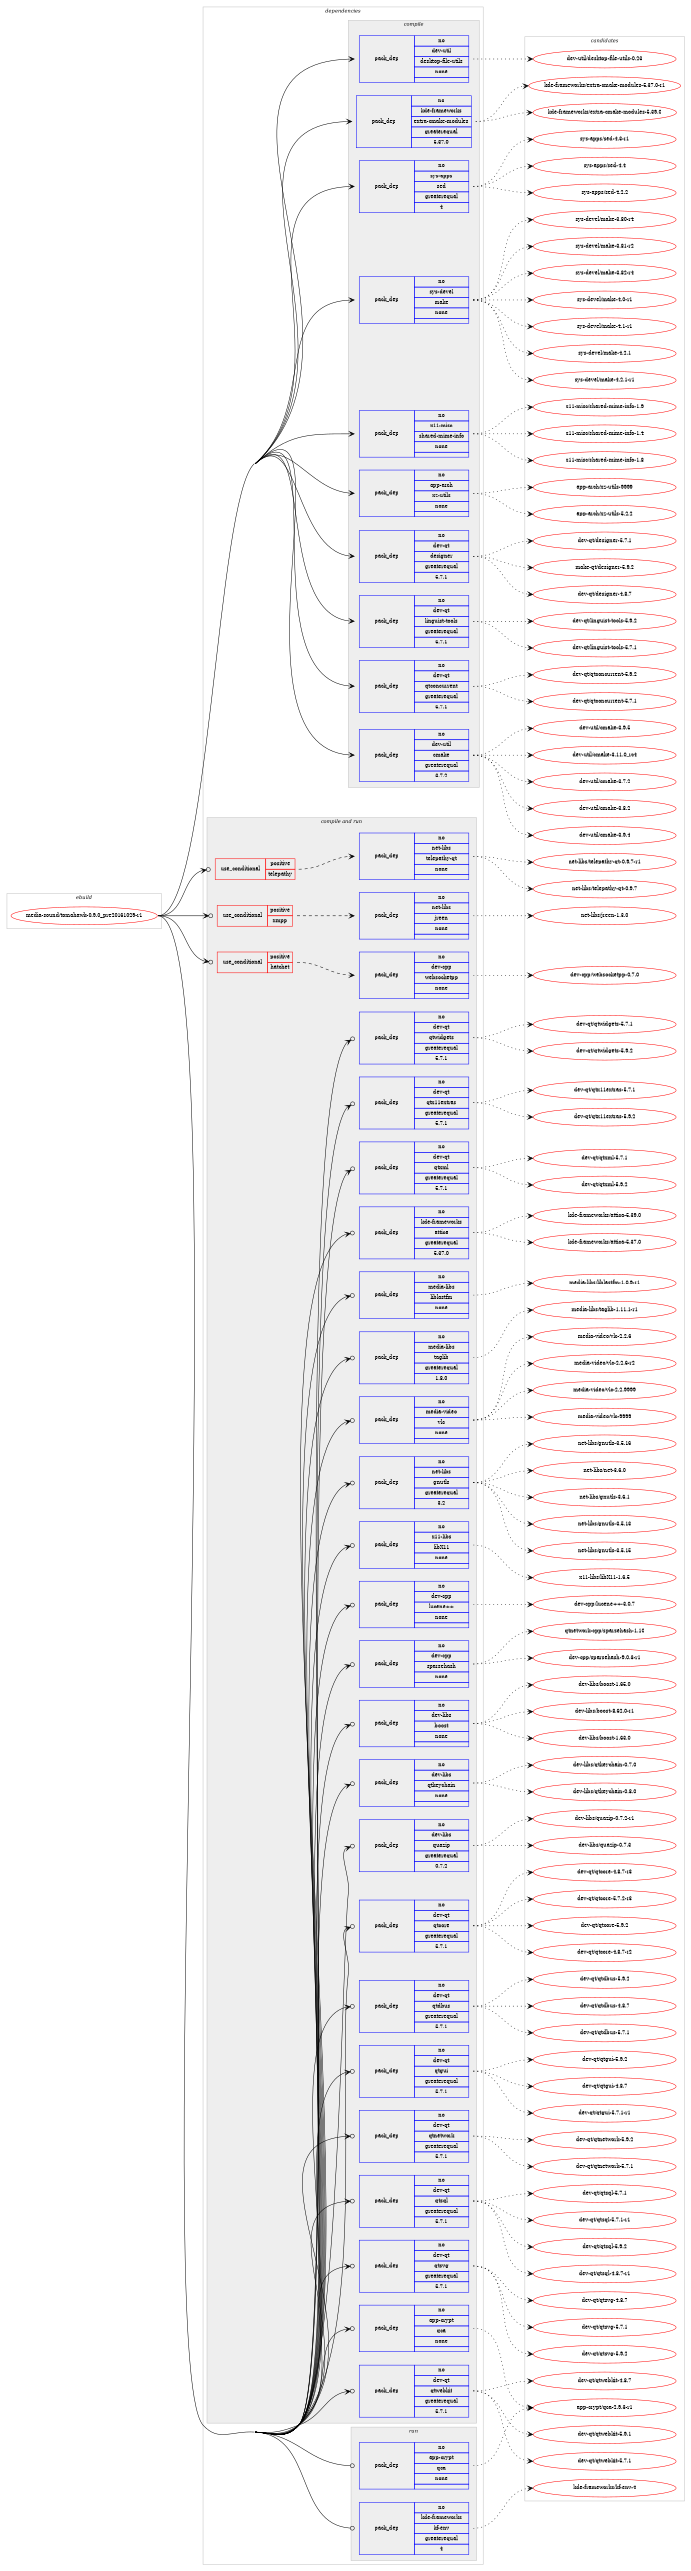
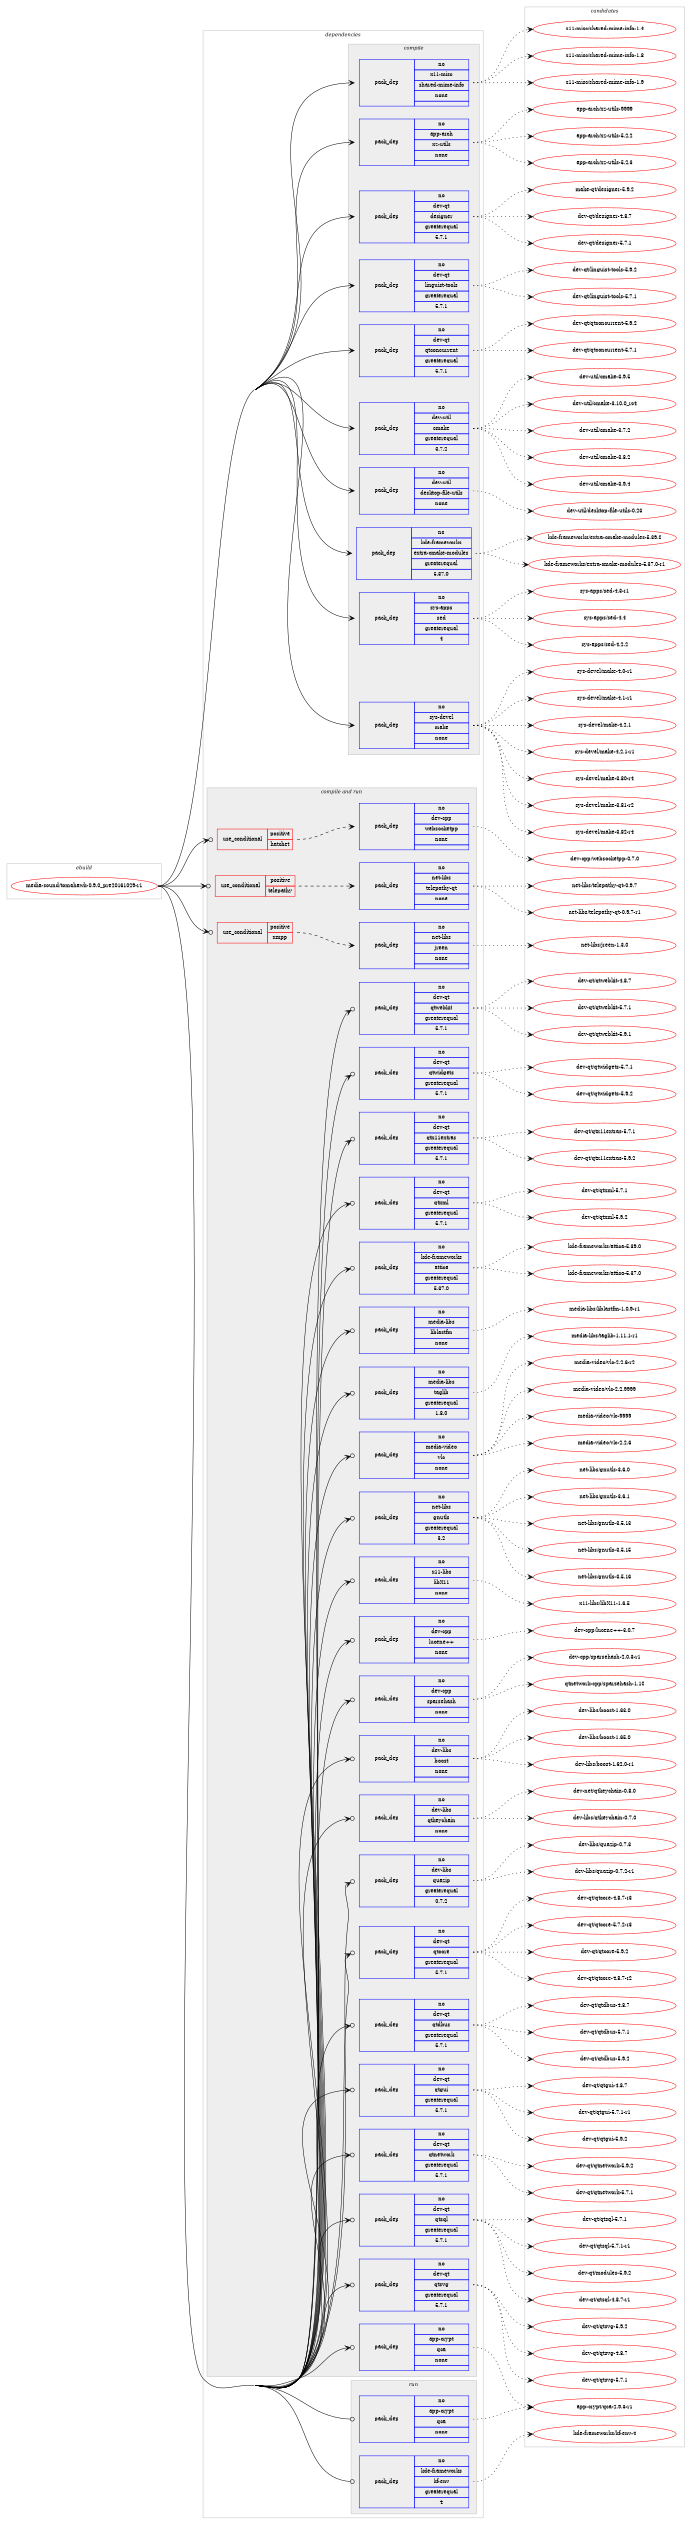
none -> (605, 163)
(605, 755) -> (605, 404)
(605, 1471) -> (605, 1470)
(605, 1658) -> (605, 1658)
(605, 1712) -> (605, 1765)
(605, 1792) -> (605, 1791)
(605, 2247) -> (605, 2273)
